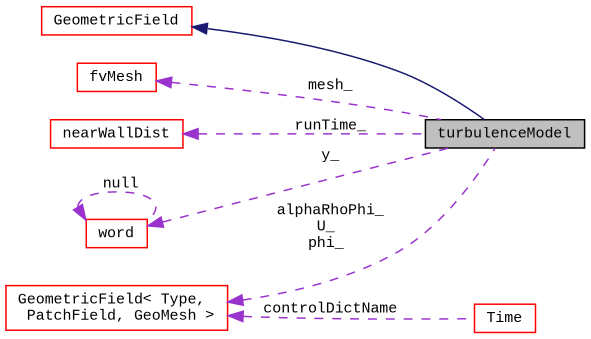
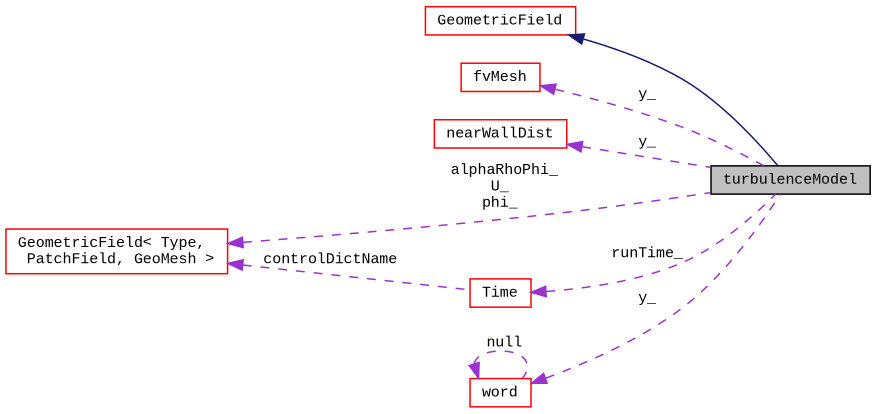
(327, 86) -> (643, 94)
(327, 126) -> (643, 142)
none -> (671, 267)
